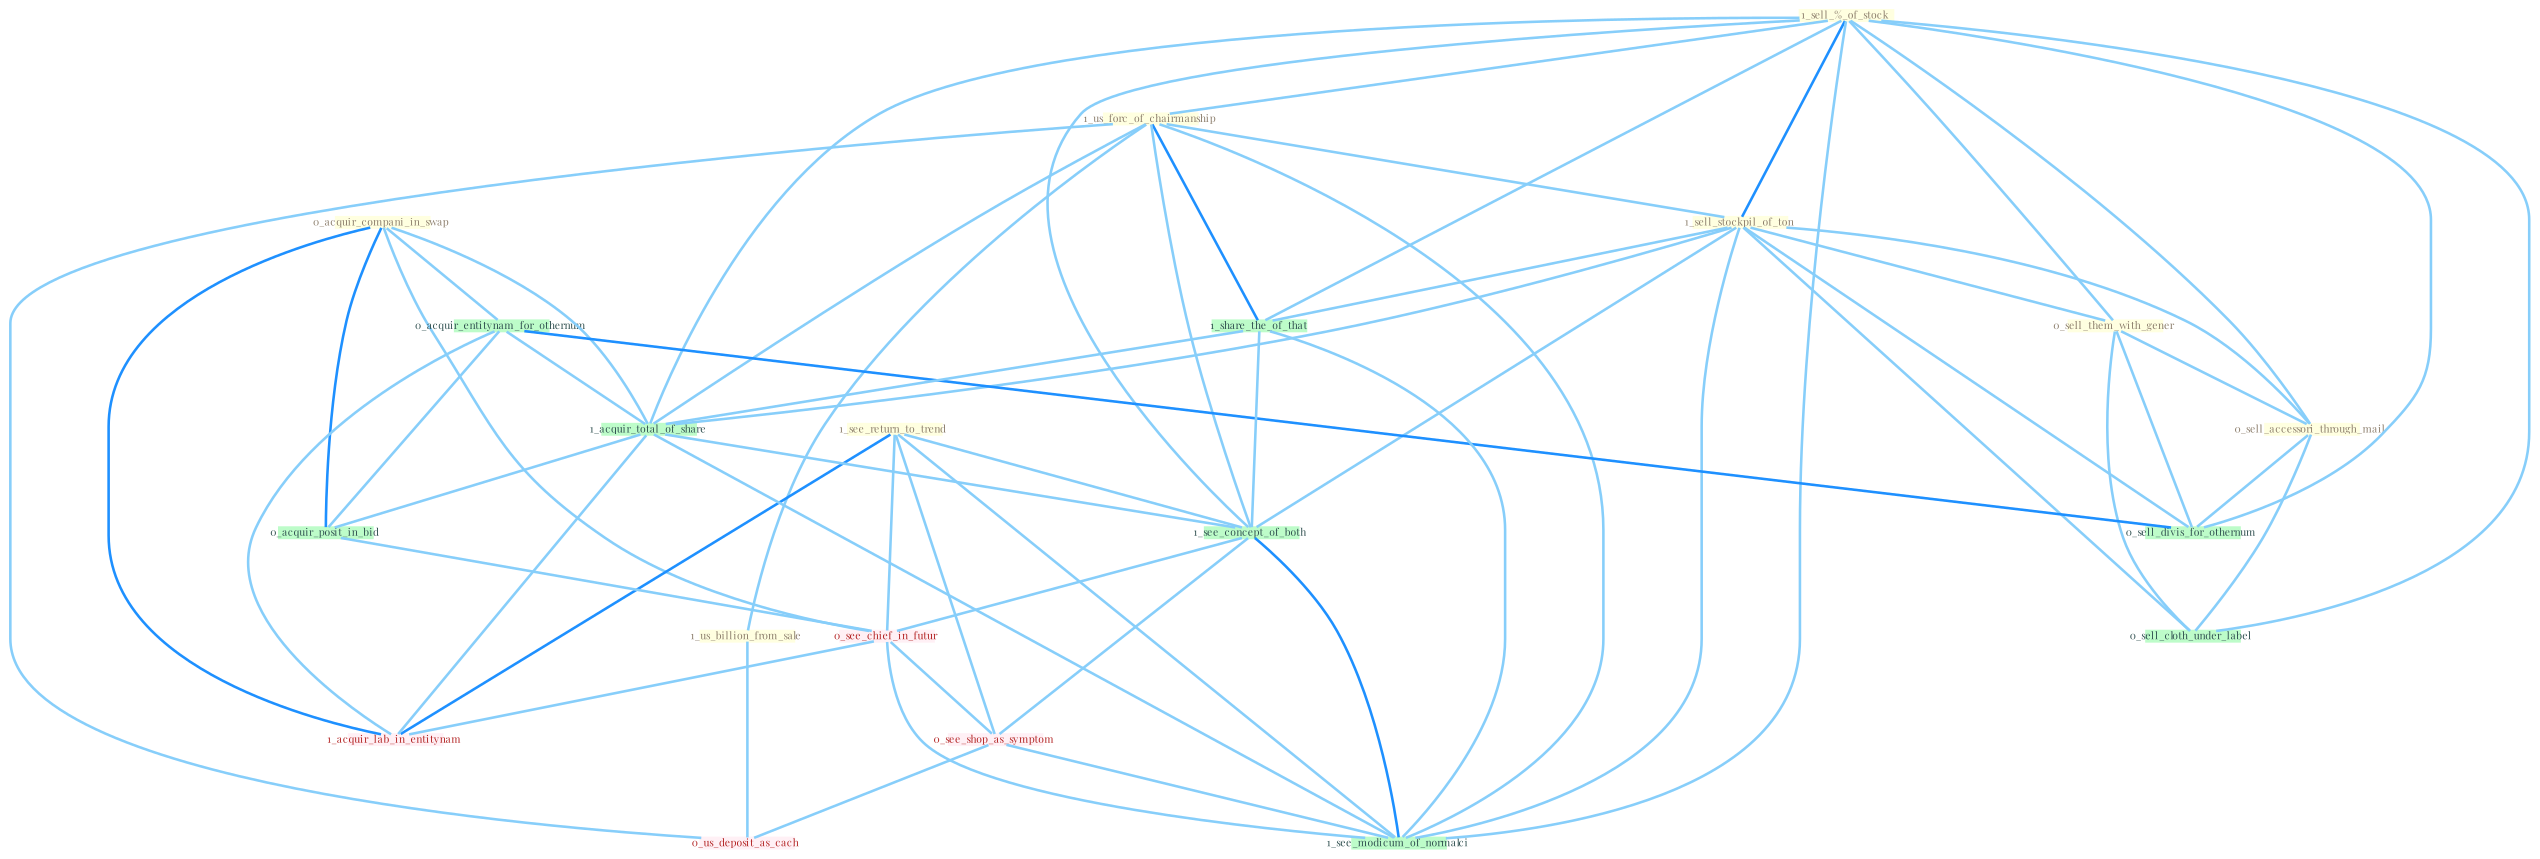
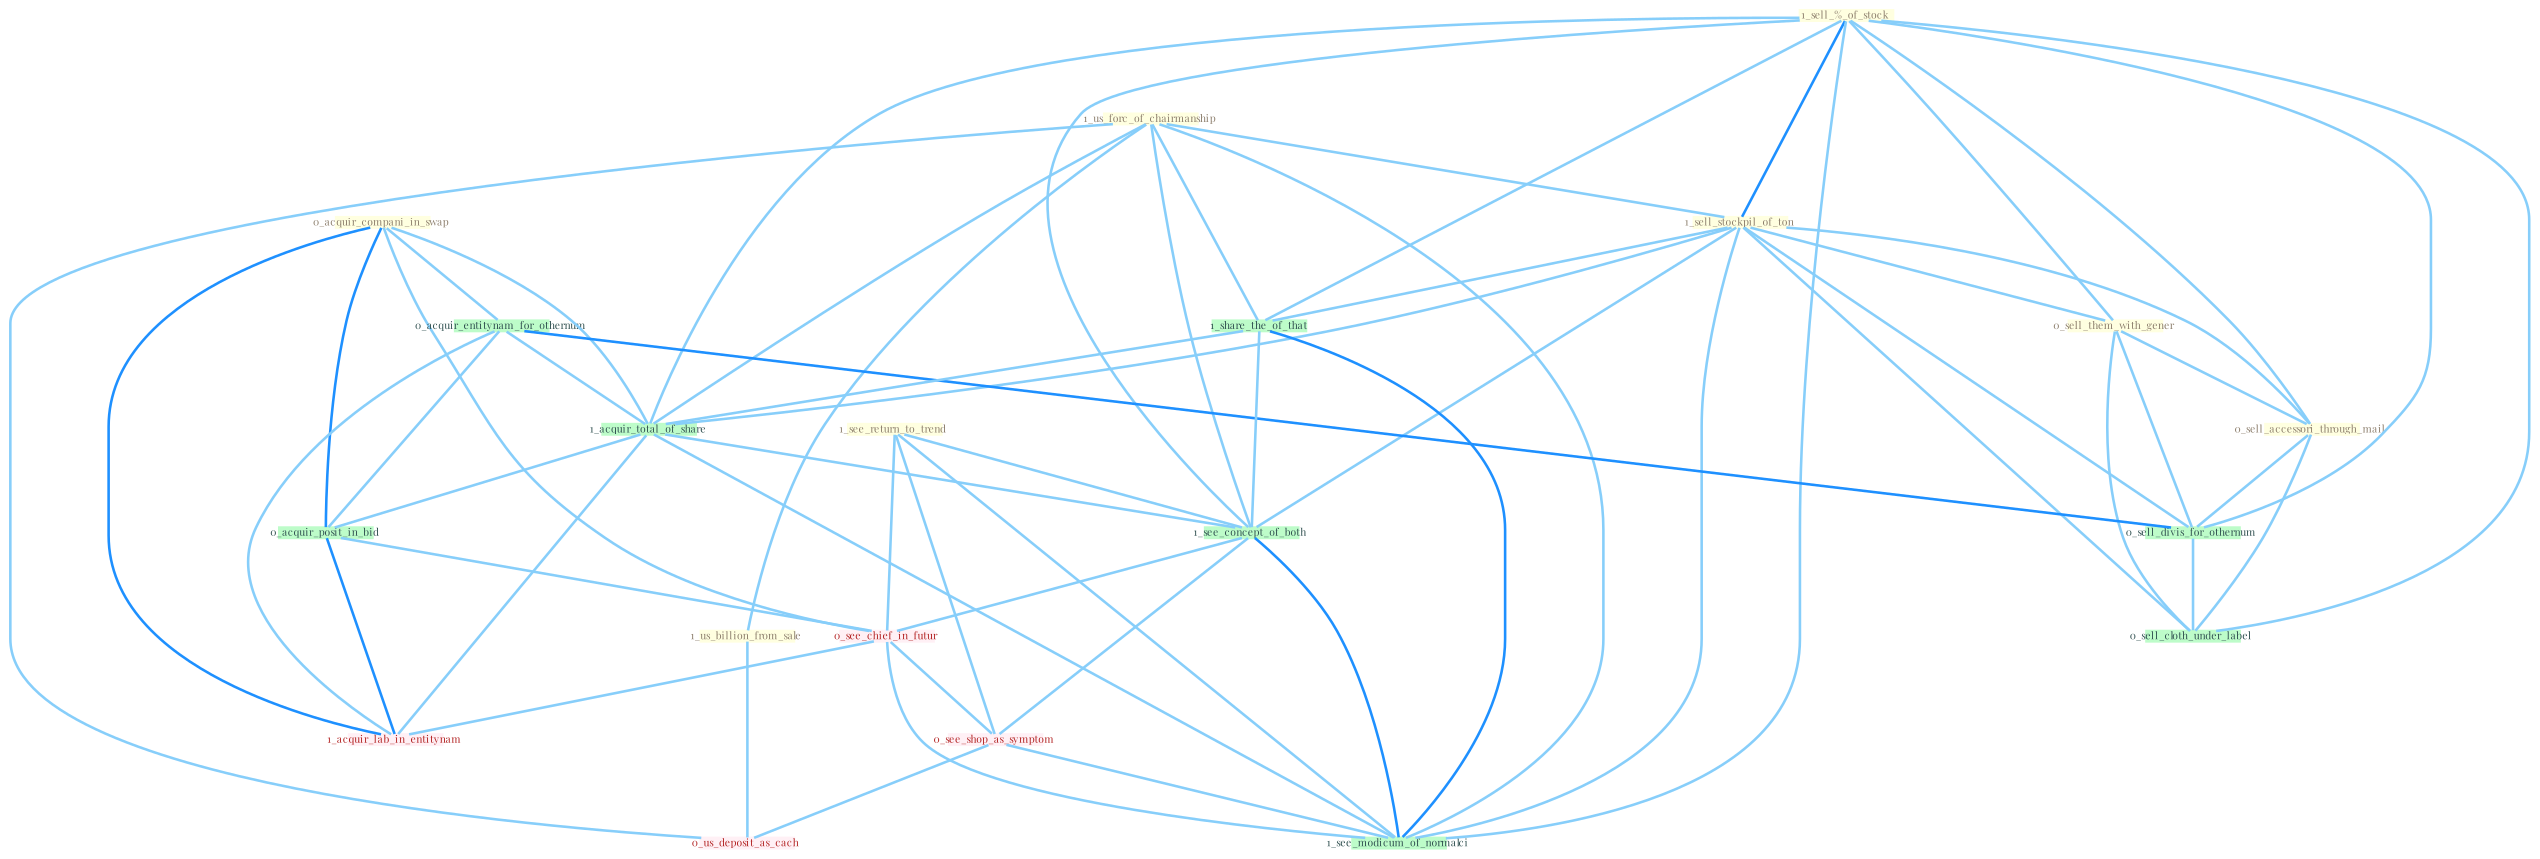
(1499, 67) -> none
(1205, 222) -> (1205, 222)
(1505, 535) -> (1505, 535)
(682, 562) -> (361, 636)
none -> (2193, 584)
